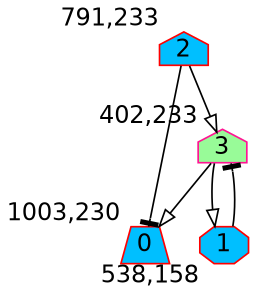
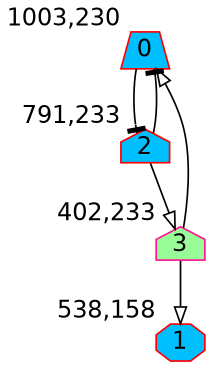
none -> (134, 97)
(235, 199) -> none
